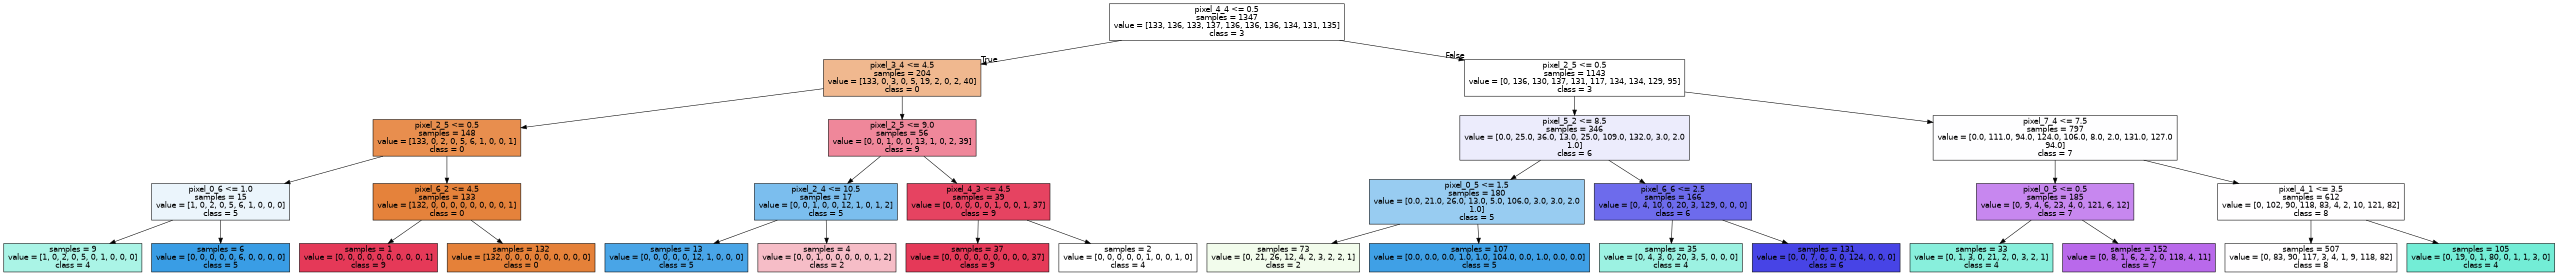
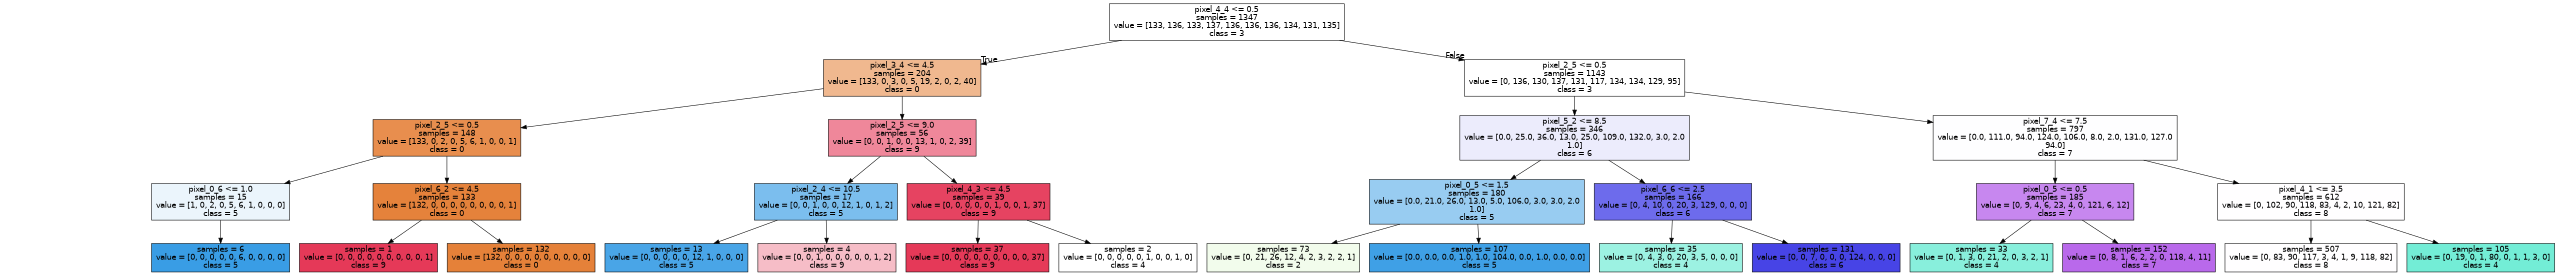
(73, 258) -> none
(827, 258) -> (827, 258)
